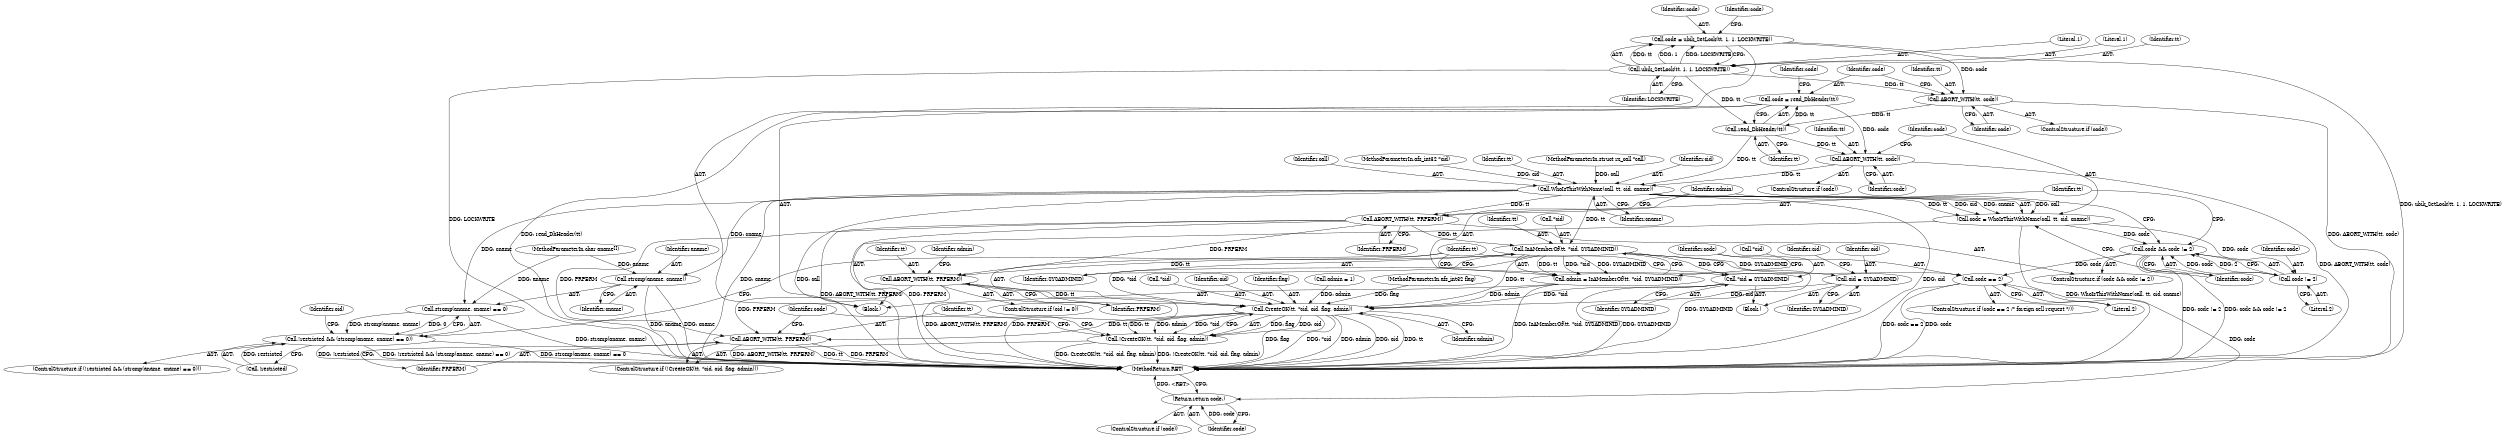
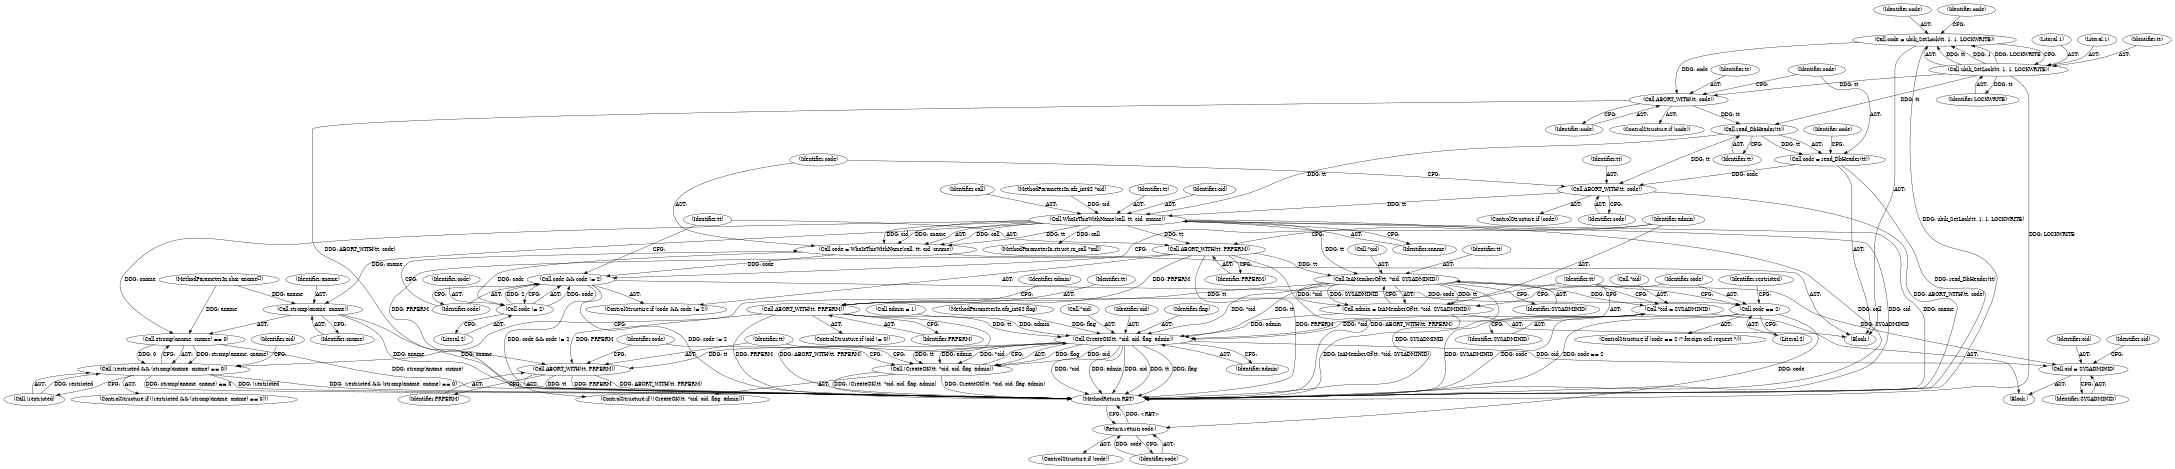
(1678, 85) -> (2003, 85)
(1760, 110) -> none
(1596, 173) -> (1076, 233)
none -> (1756, 280)
(1602, 302) -> (1615, 361)
(1895, 357) -> none
